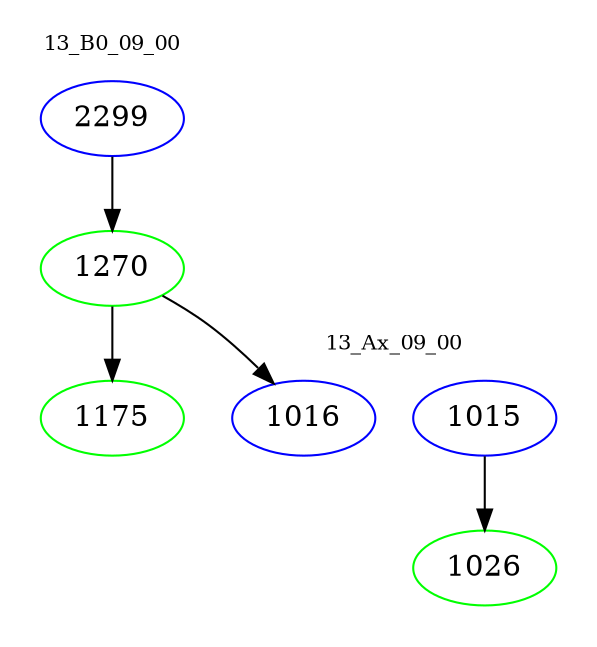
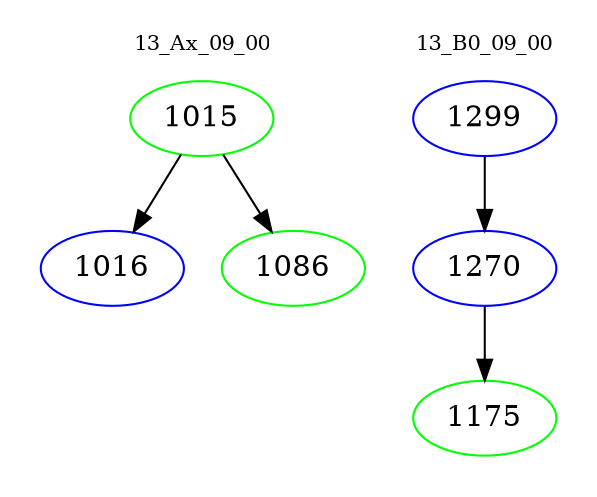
(112, 119) -> (485, 119)
(112, 268) -> (485, 268)
(229, 342) -> (163, 184)
(485, 418) -> (202, 119)
(485, 568) -> (293, 268)
